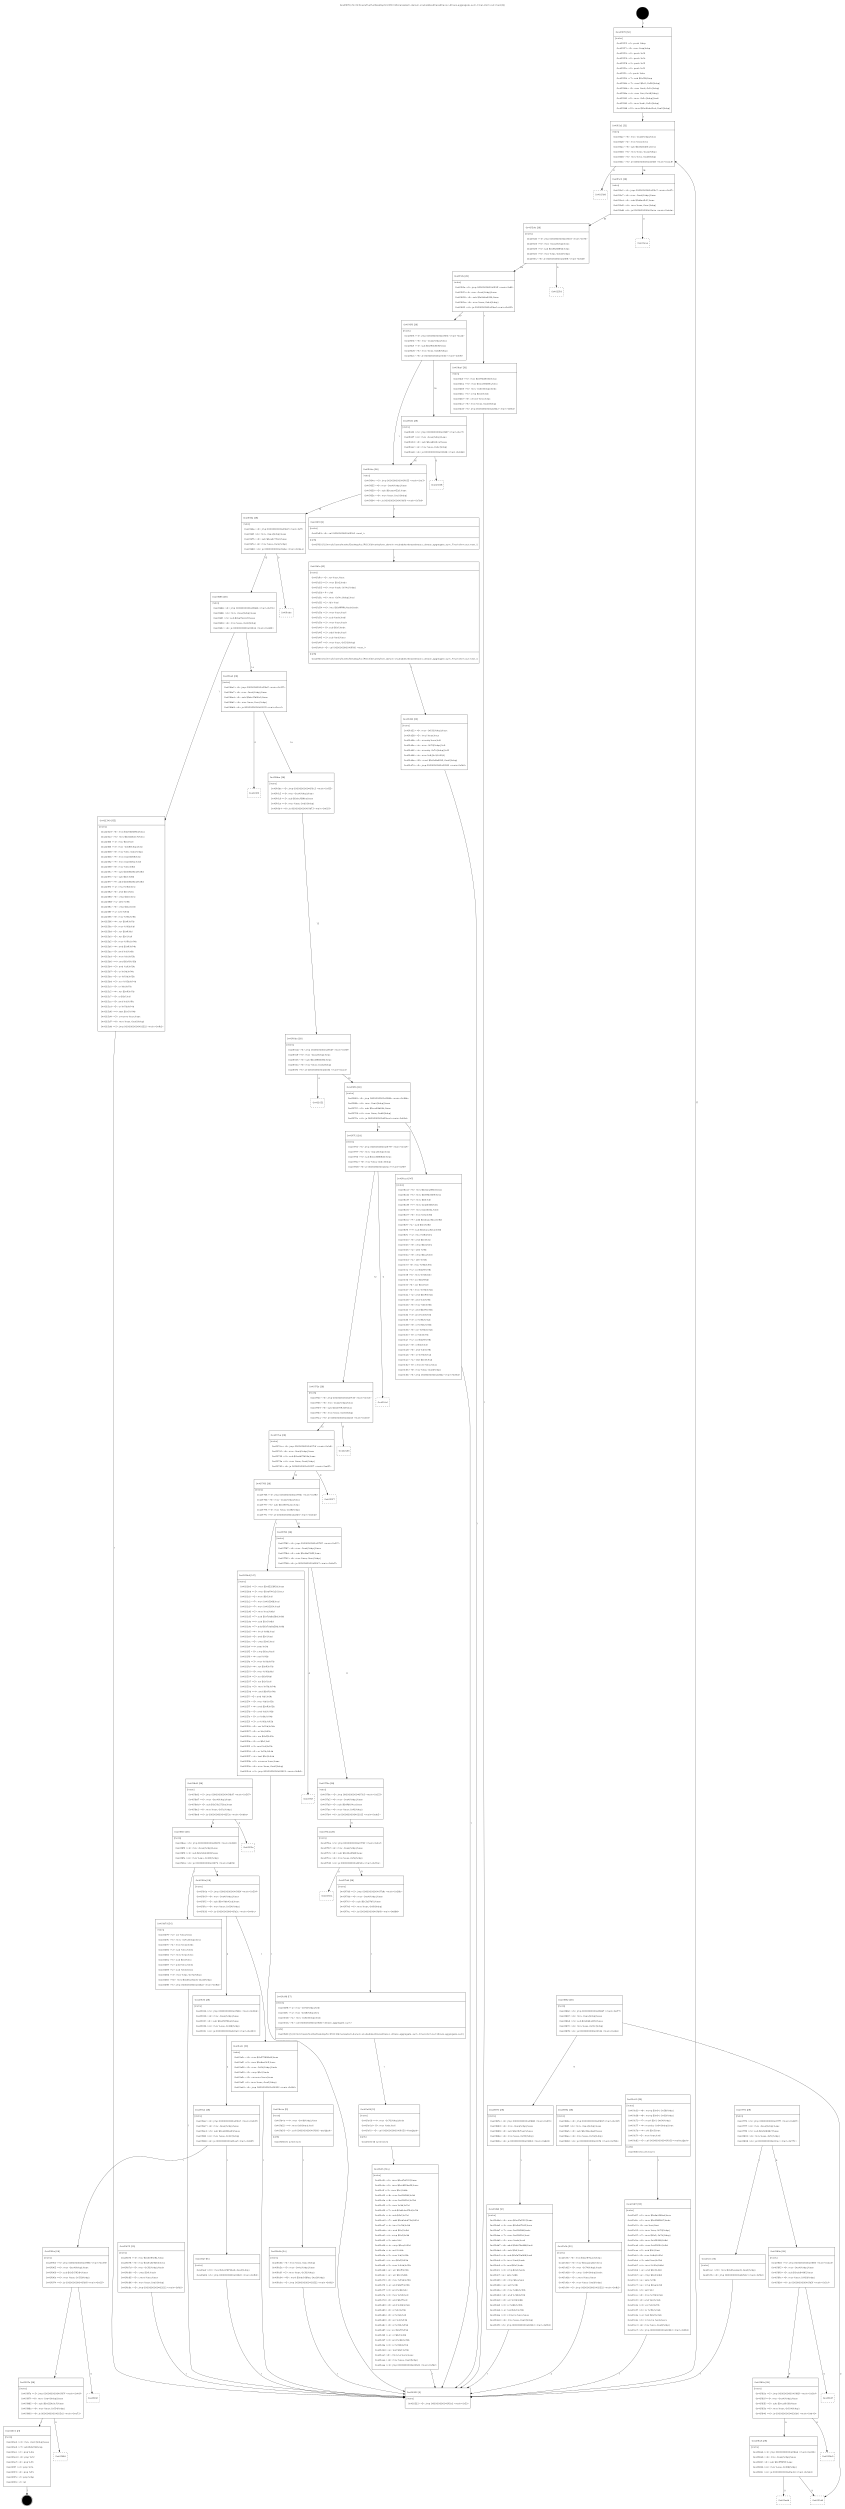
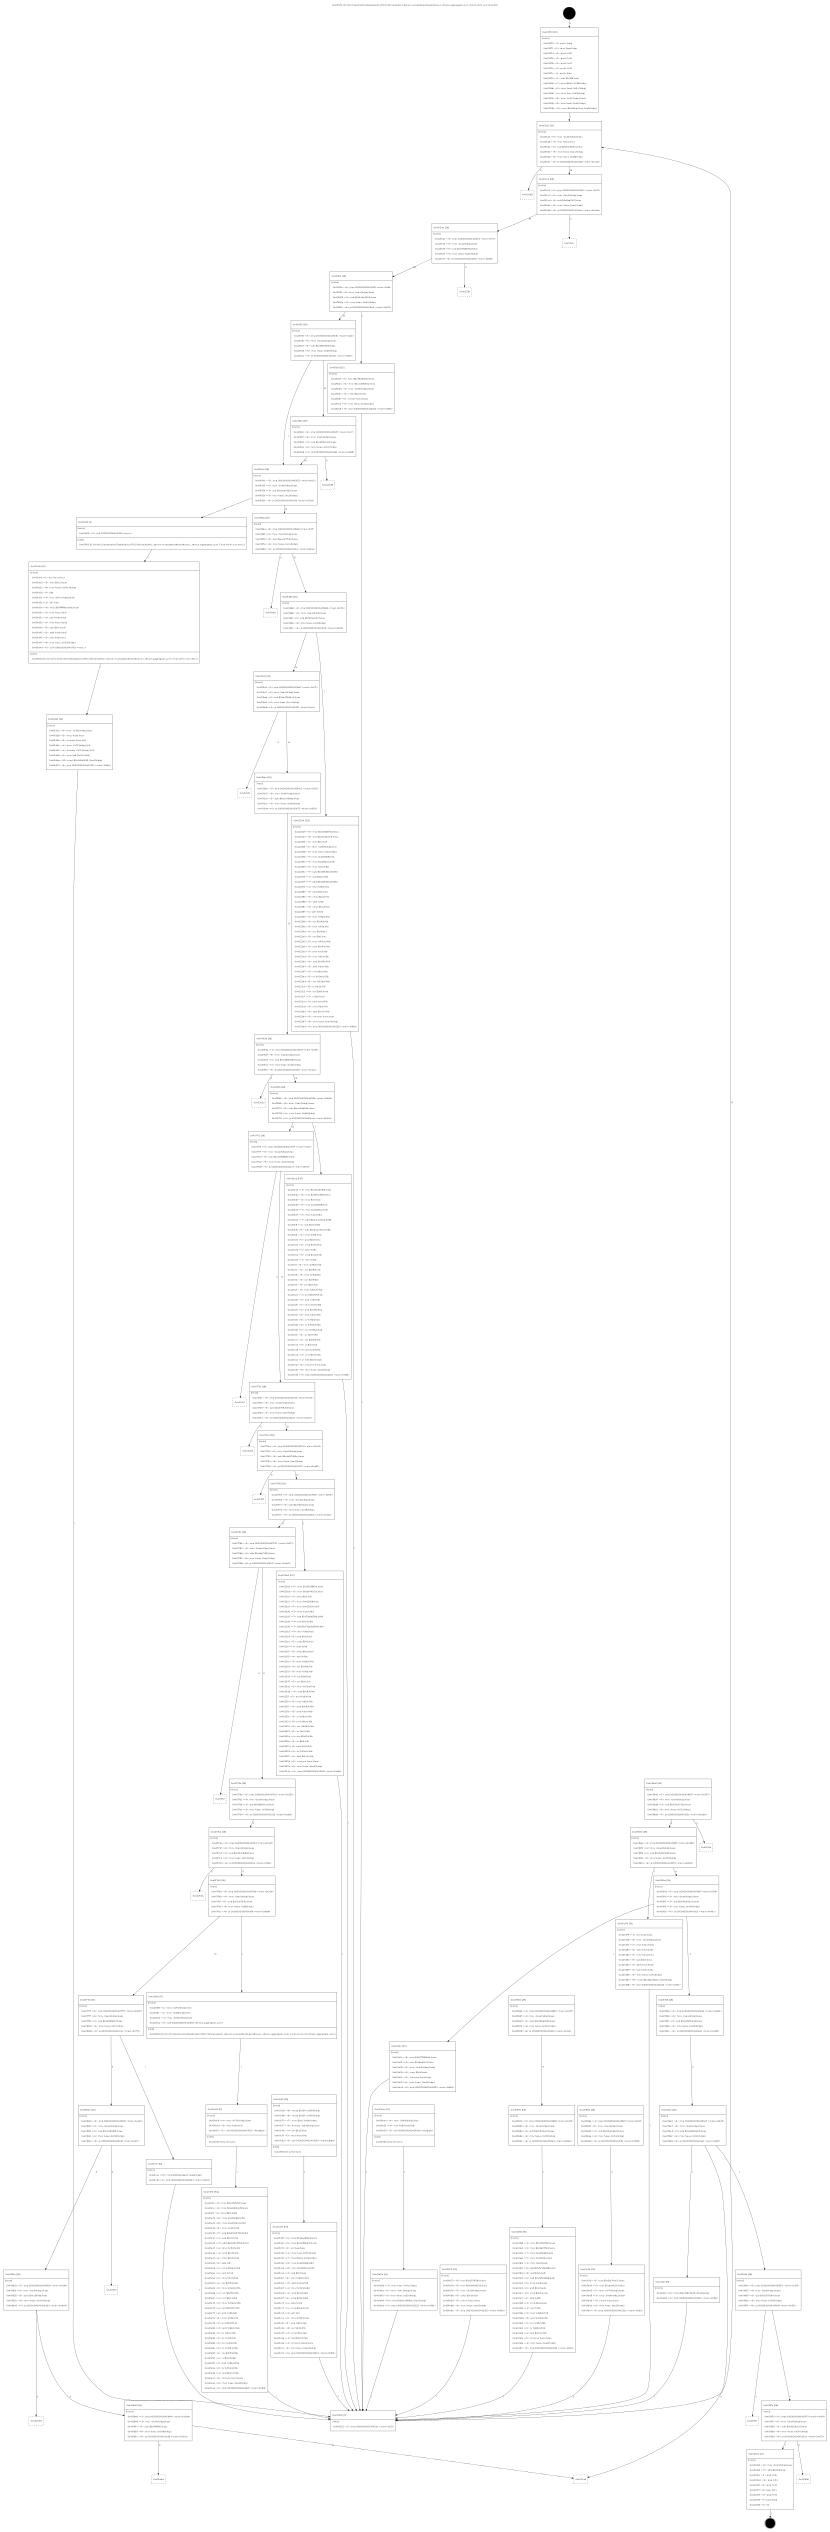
none -> (177, 1955)
(839, 2190) -> (727, 2348)
